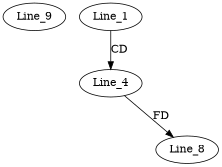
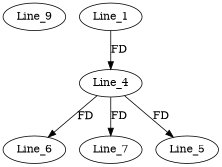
(119, 50) -> (119, 50)
none -> (34, 150)
none -> (111, 150)
(187, 150) -> (187, 150)
